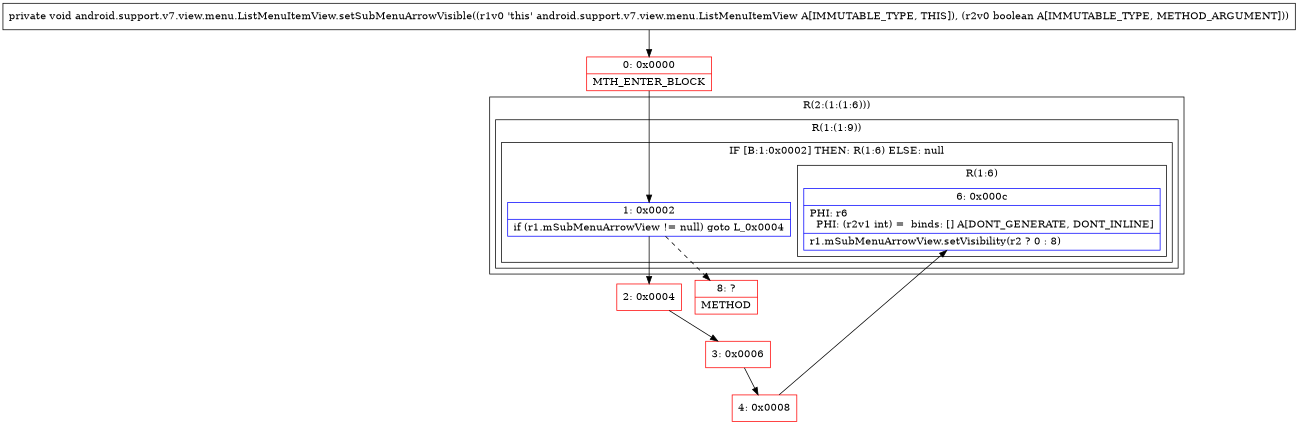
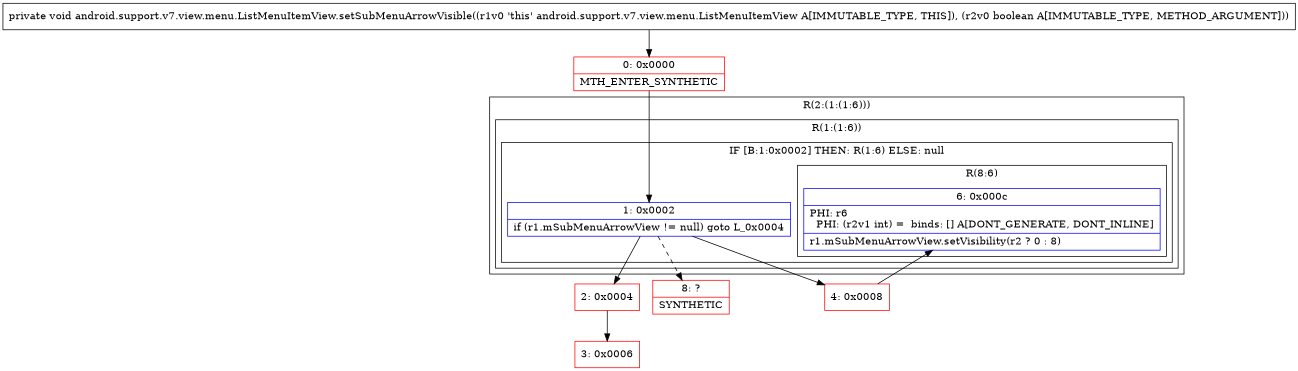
(649, 82) -> (649, 82)
(837, 128) -> (837, 128)
(982, 174) -> (982, 174)
(726, 305) -> (691, 305)
(750, 378) -> (749, 257)
